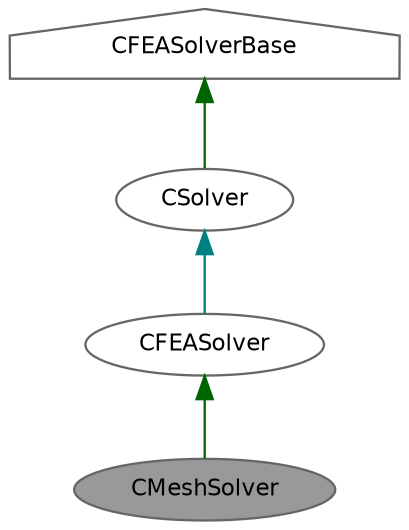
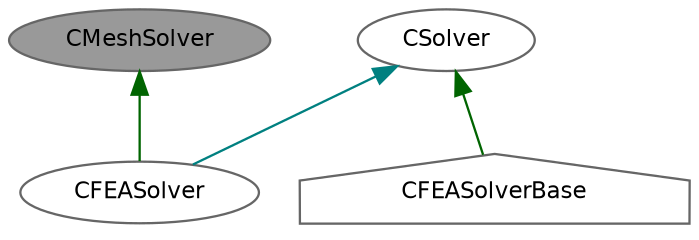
(205, 135) -> (473, 124)
(205, 429) -> (140, 128)
